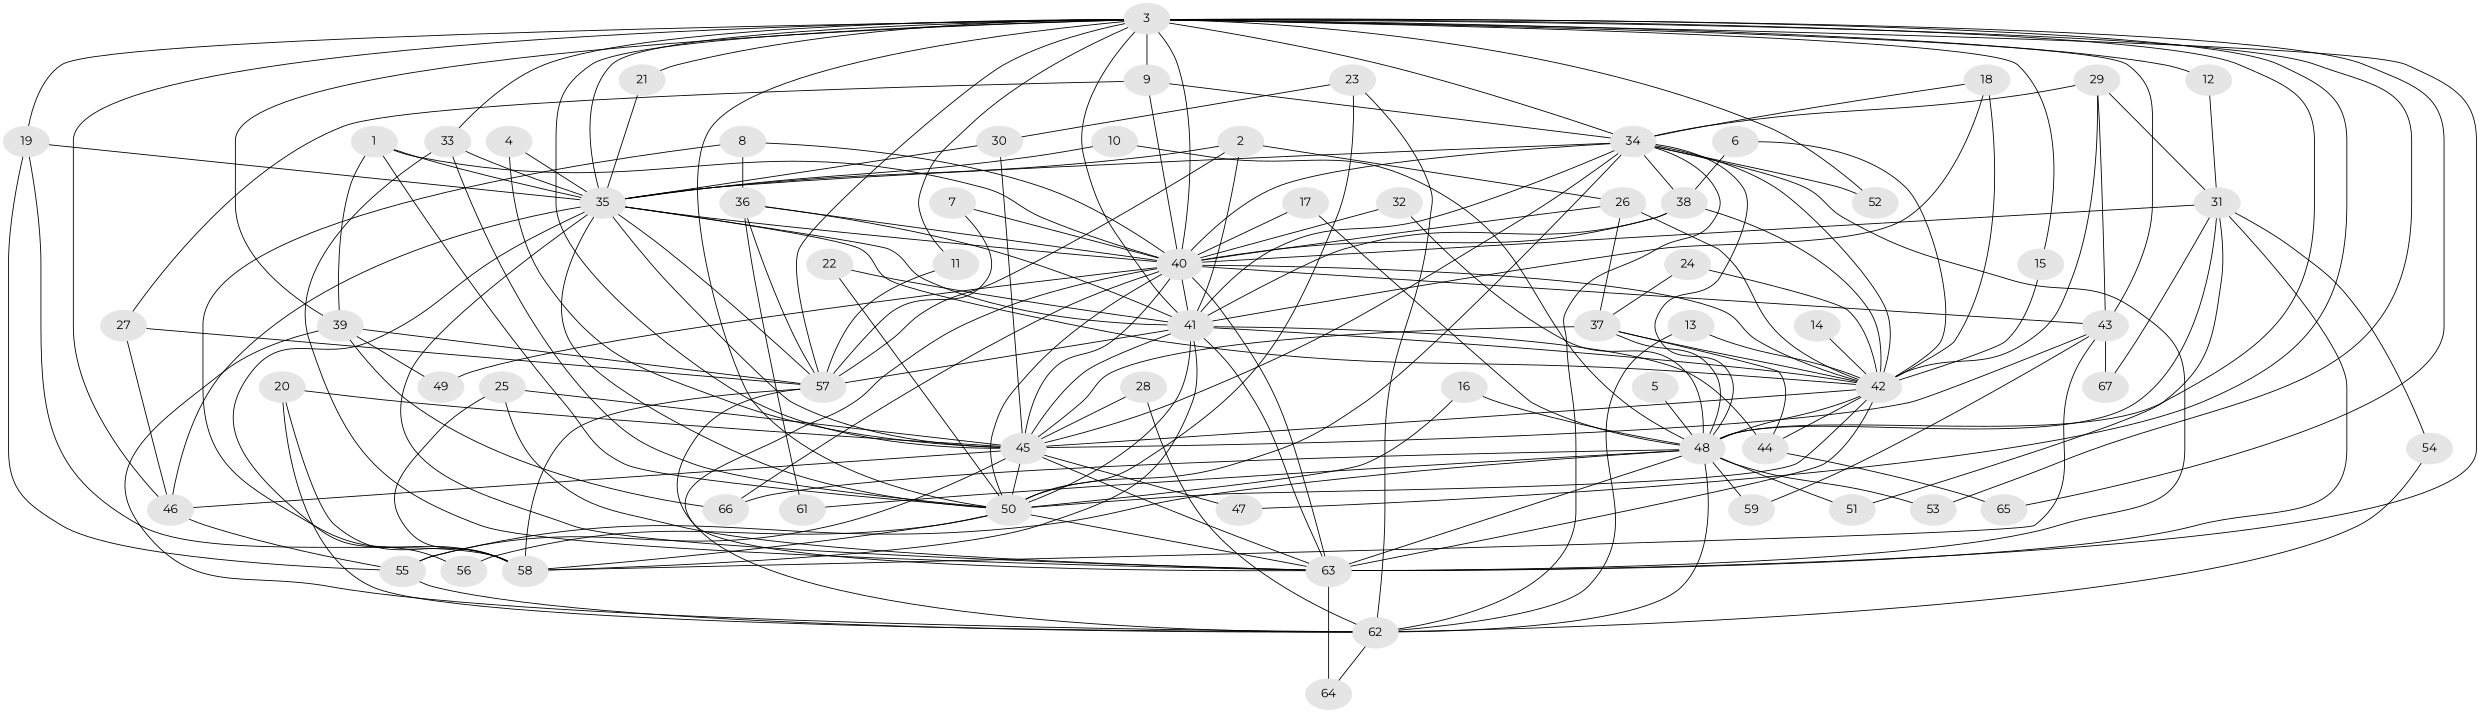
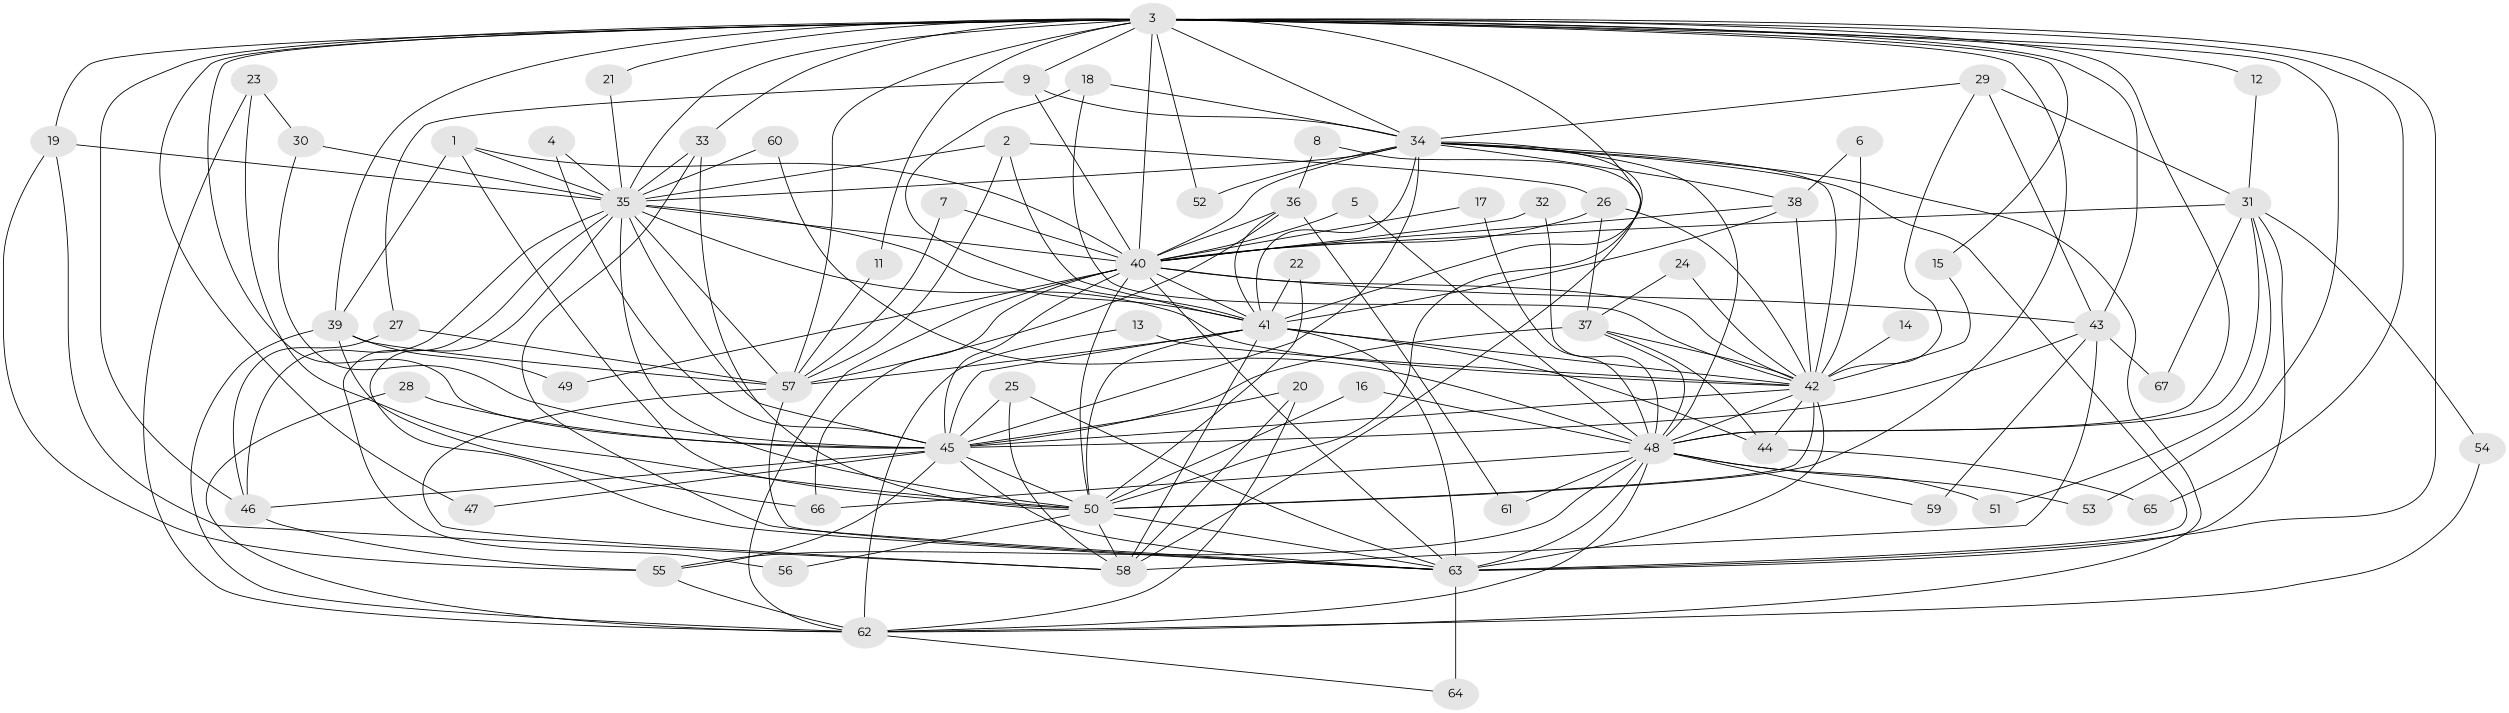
(1115, 142) -> (775, 142)
(1015, 179) -> (1268, 236)
